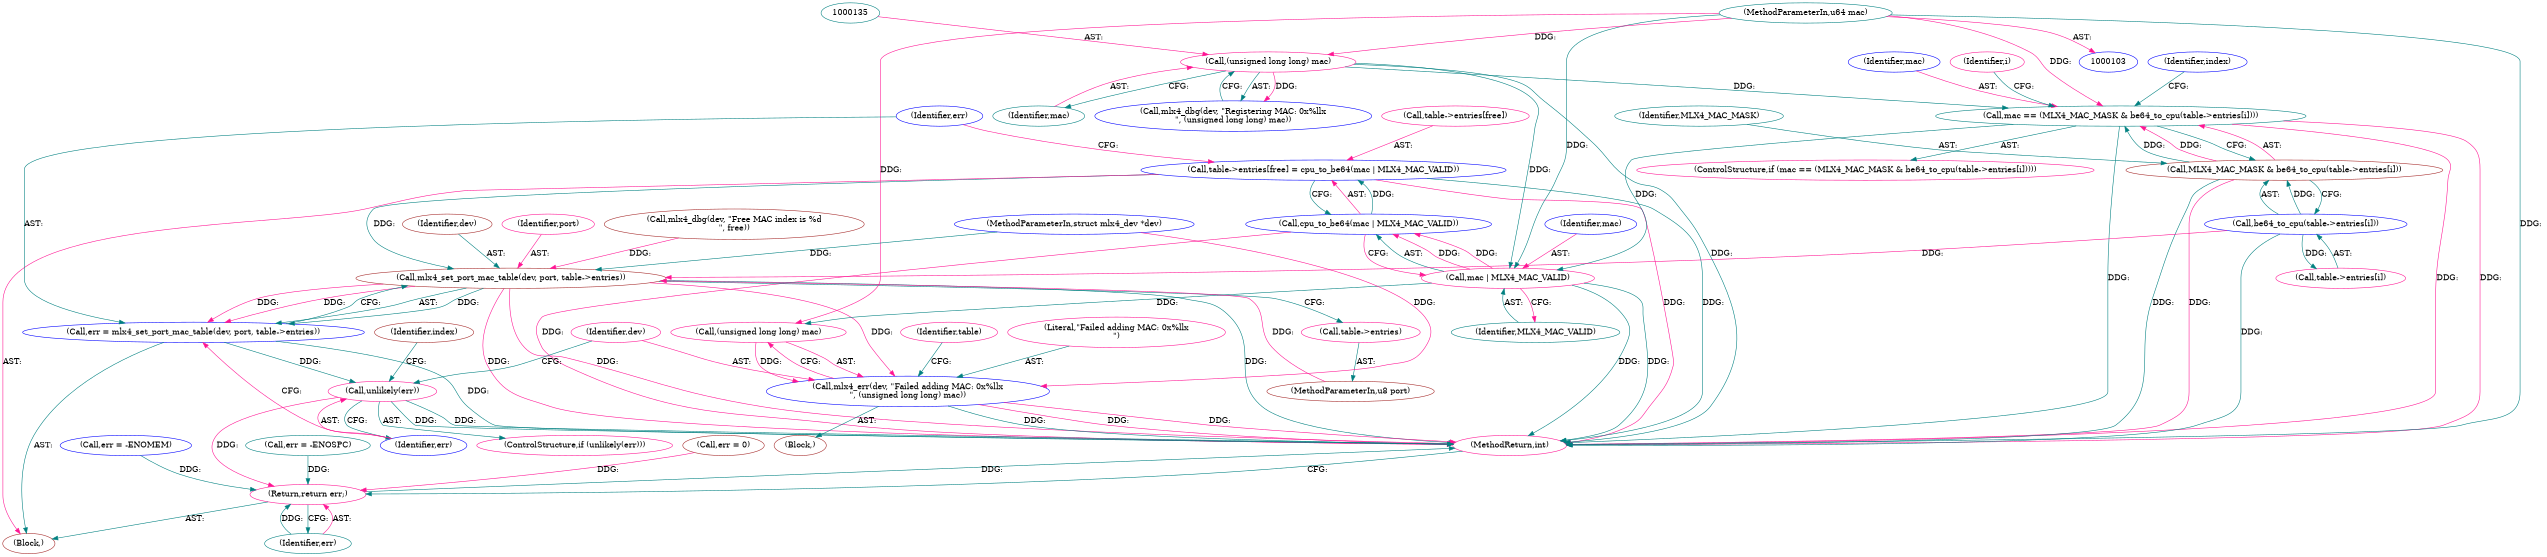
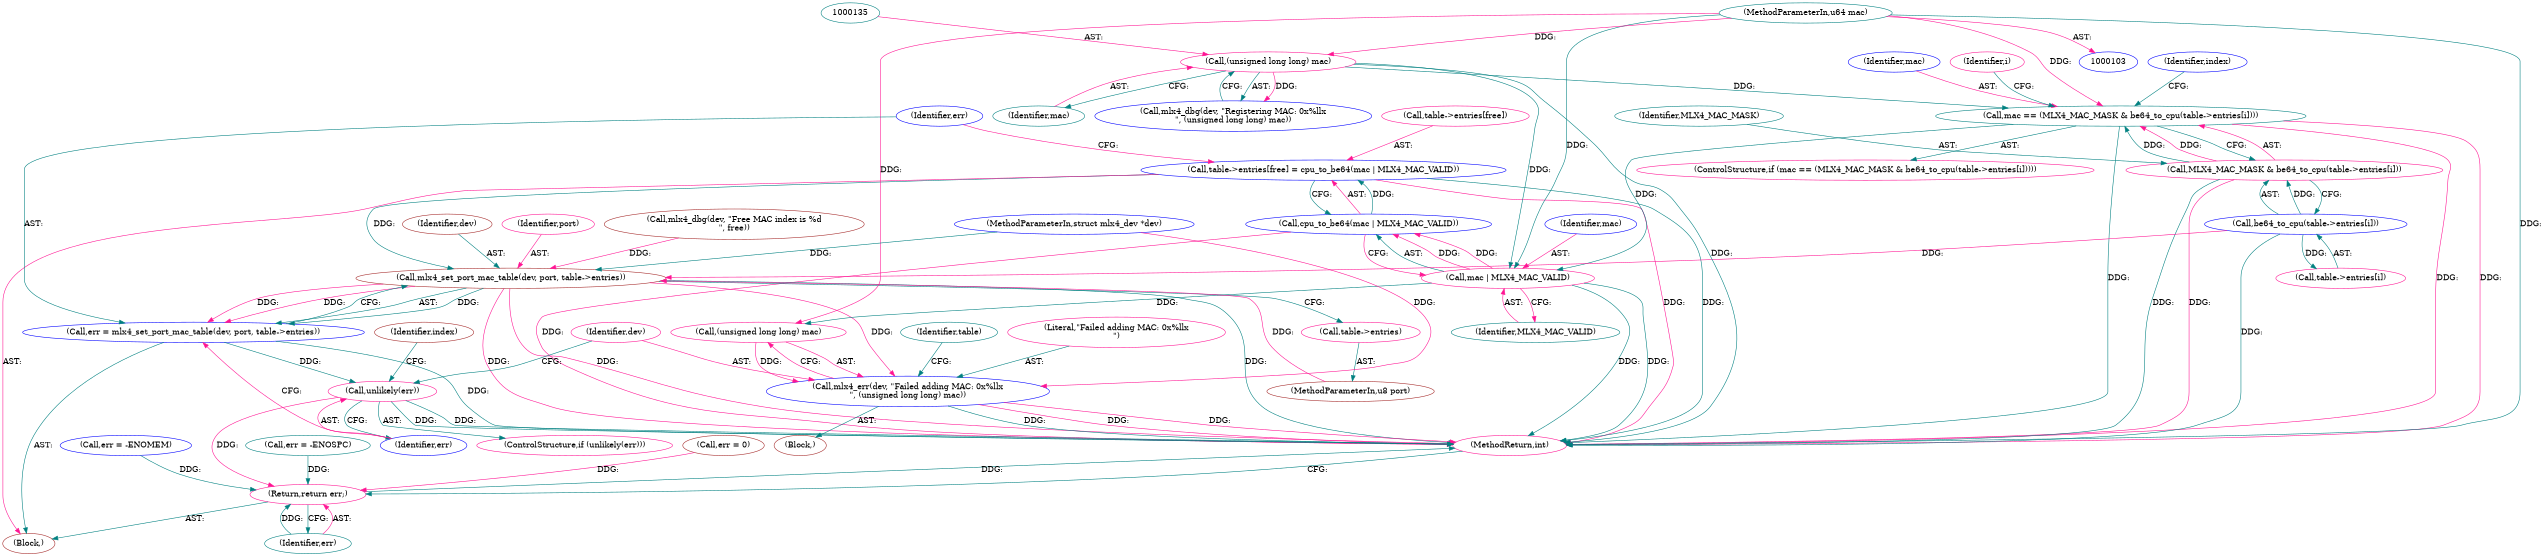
(2284, 170) -> (2284, 170)
(1506, 310) -> (1506, 310)
(949, 332) -> (949, 332)
